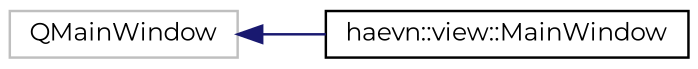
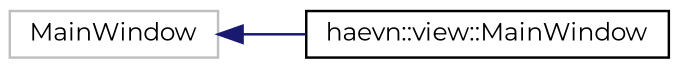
(124, 34) -> (114, 34)
